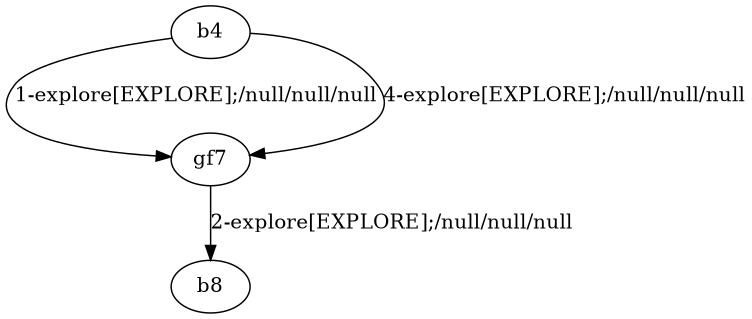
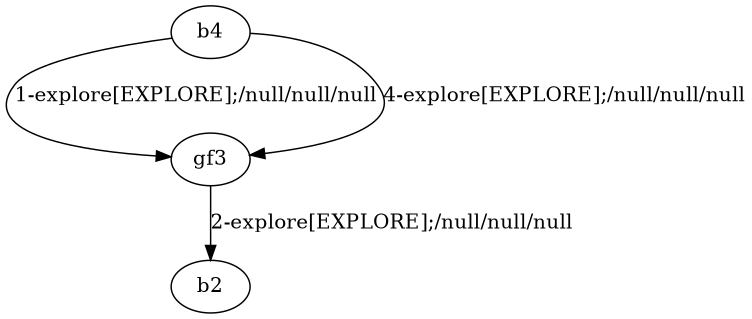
(211, 159) -> (211, 159)
(211, 287) -> (211, 287)
